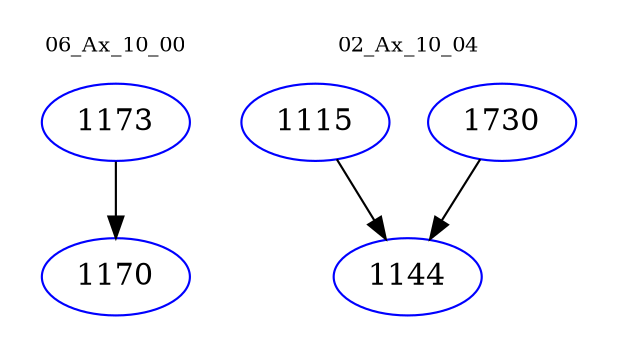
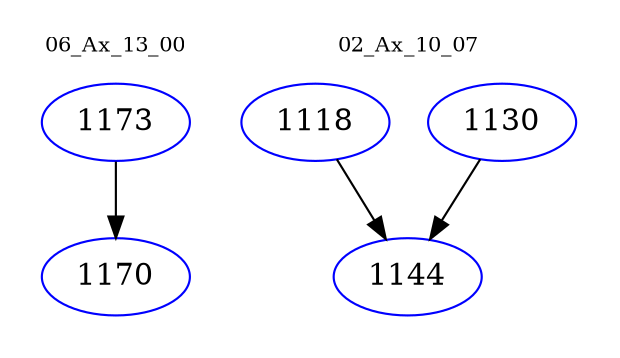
(116, 46) -> (116, 46)
(409, 46) -> (409, 46)
(315, 122) -> (315, 122)
(502, 122) -> (502, 122)
